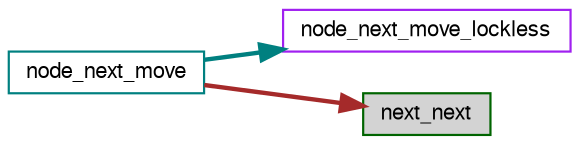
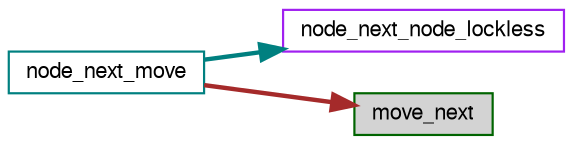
(427, 31) -> (424, 31)
(427, 114) -> (424, 114)
